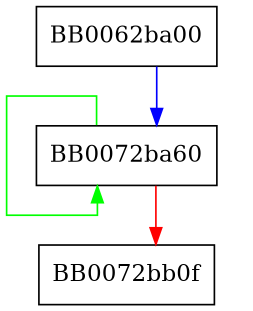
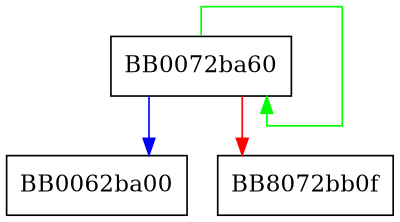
(157, 88) -> (149, 117)
(127, 275) -> (305, 185)
